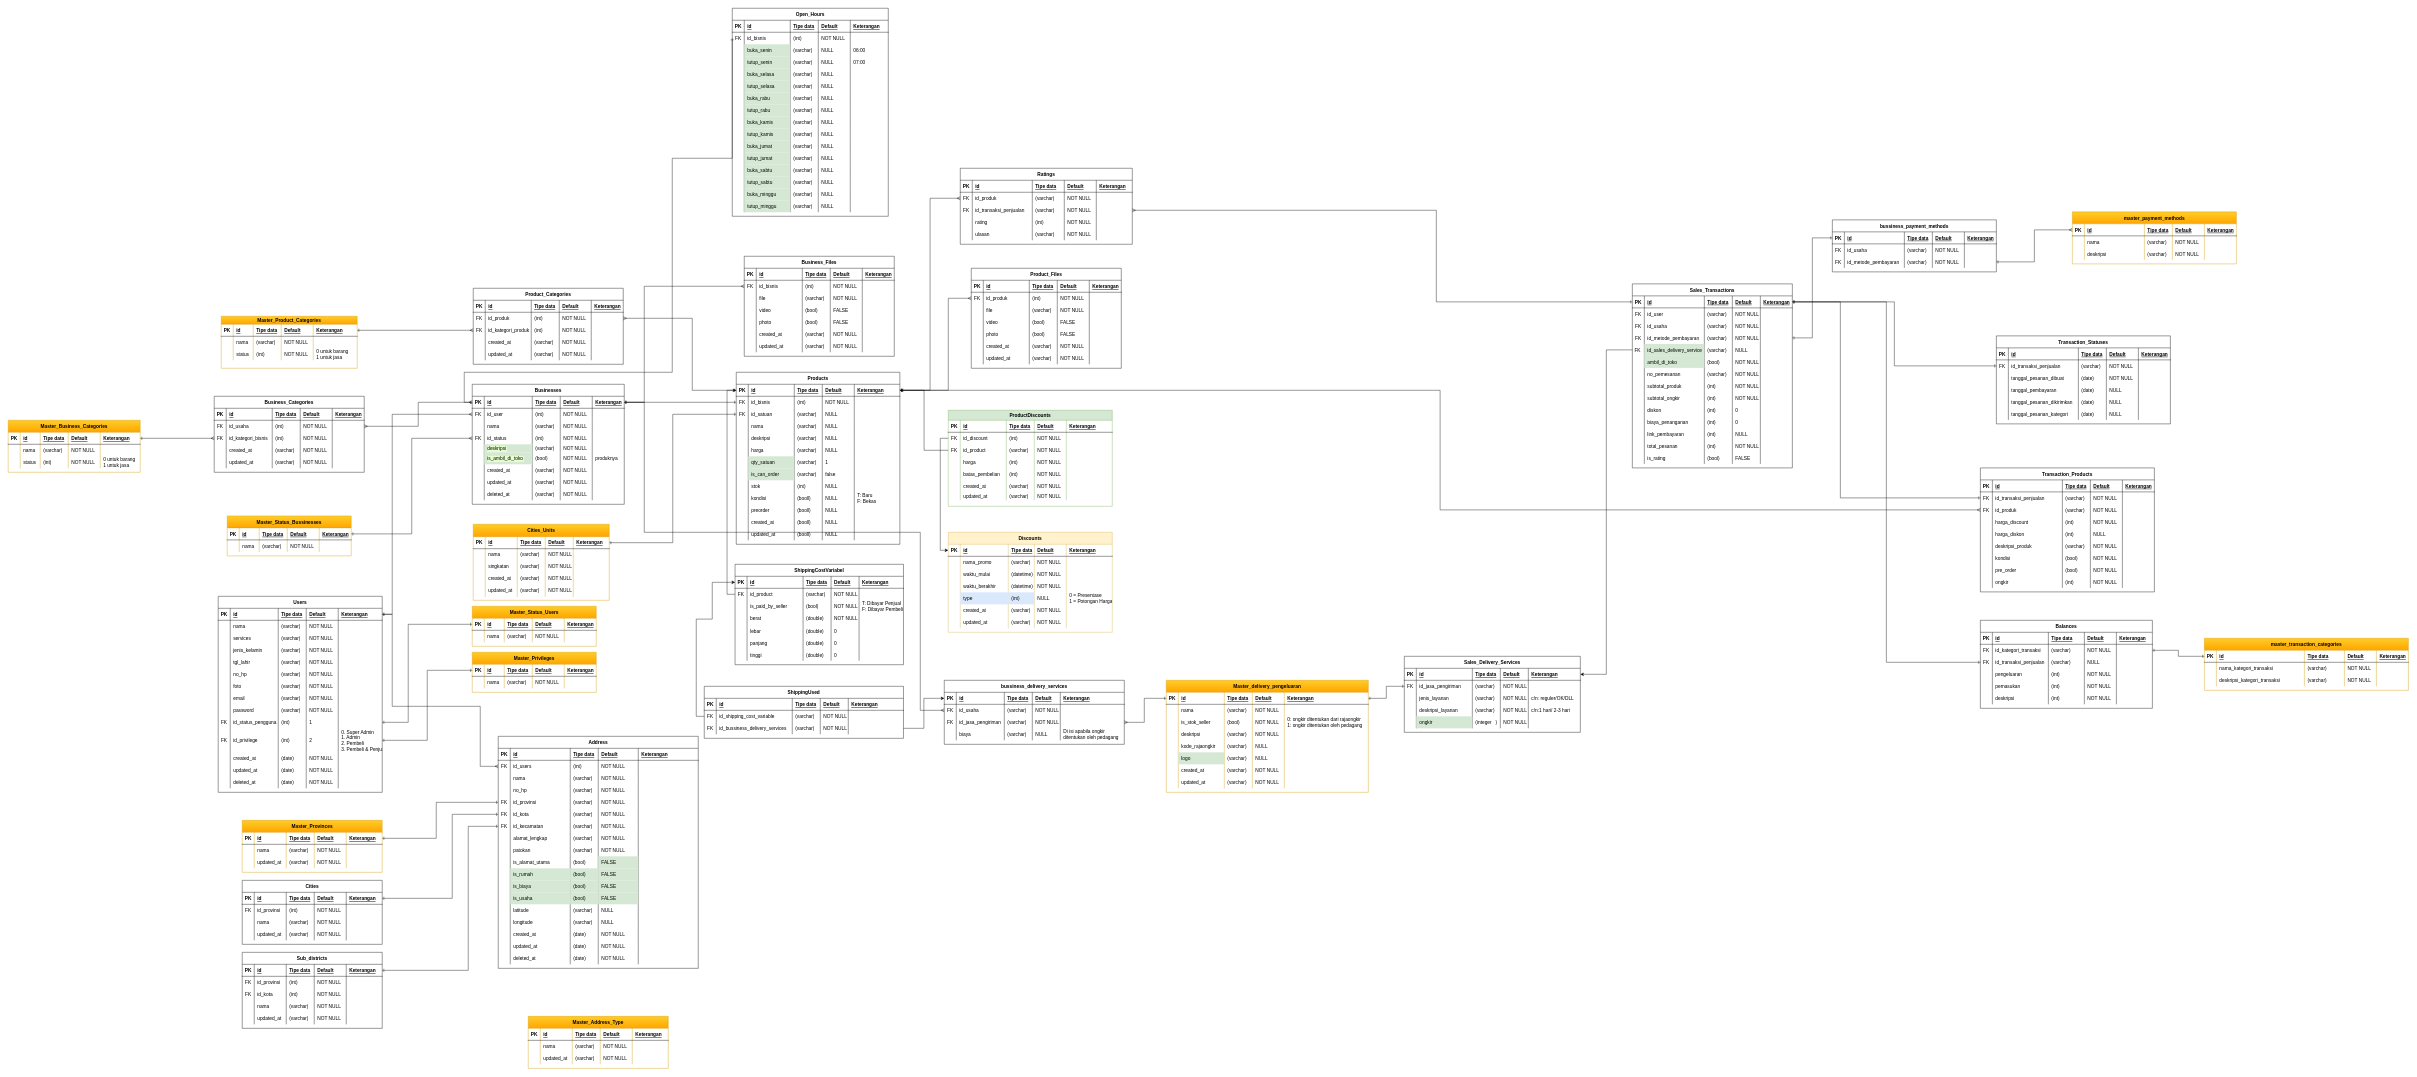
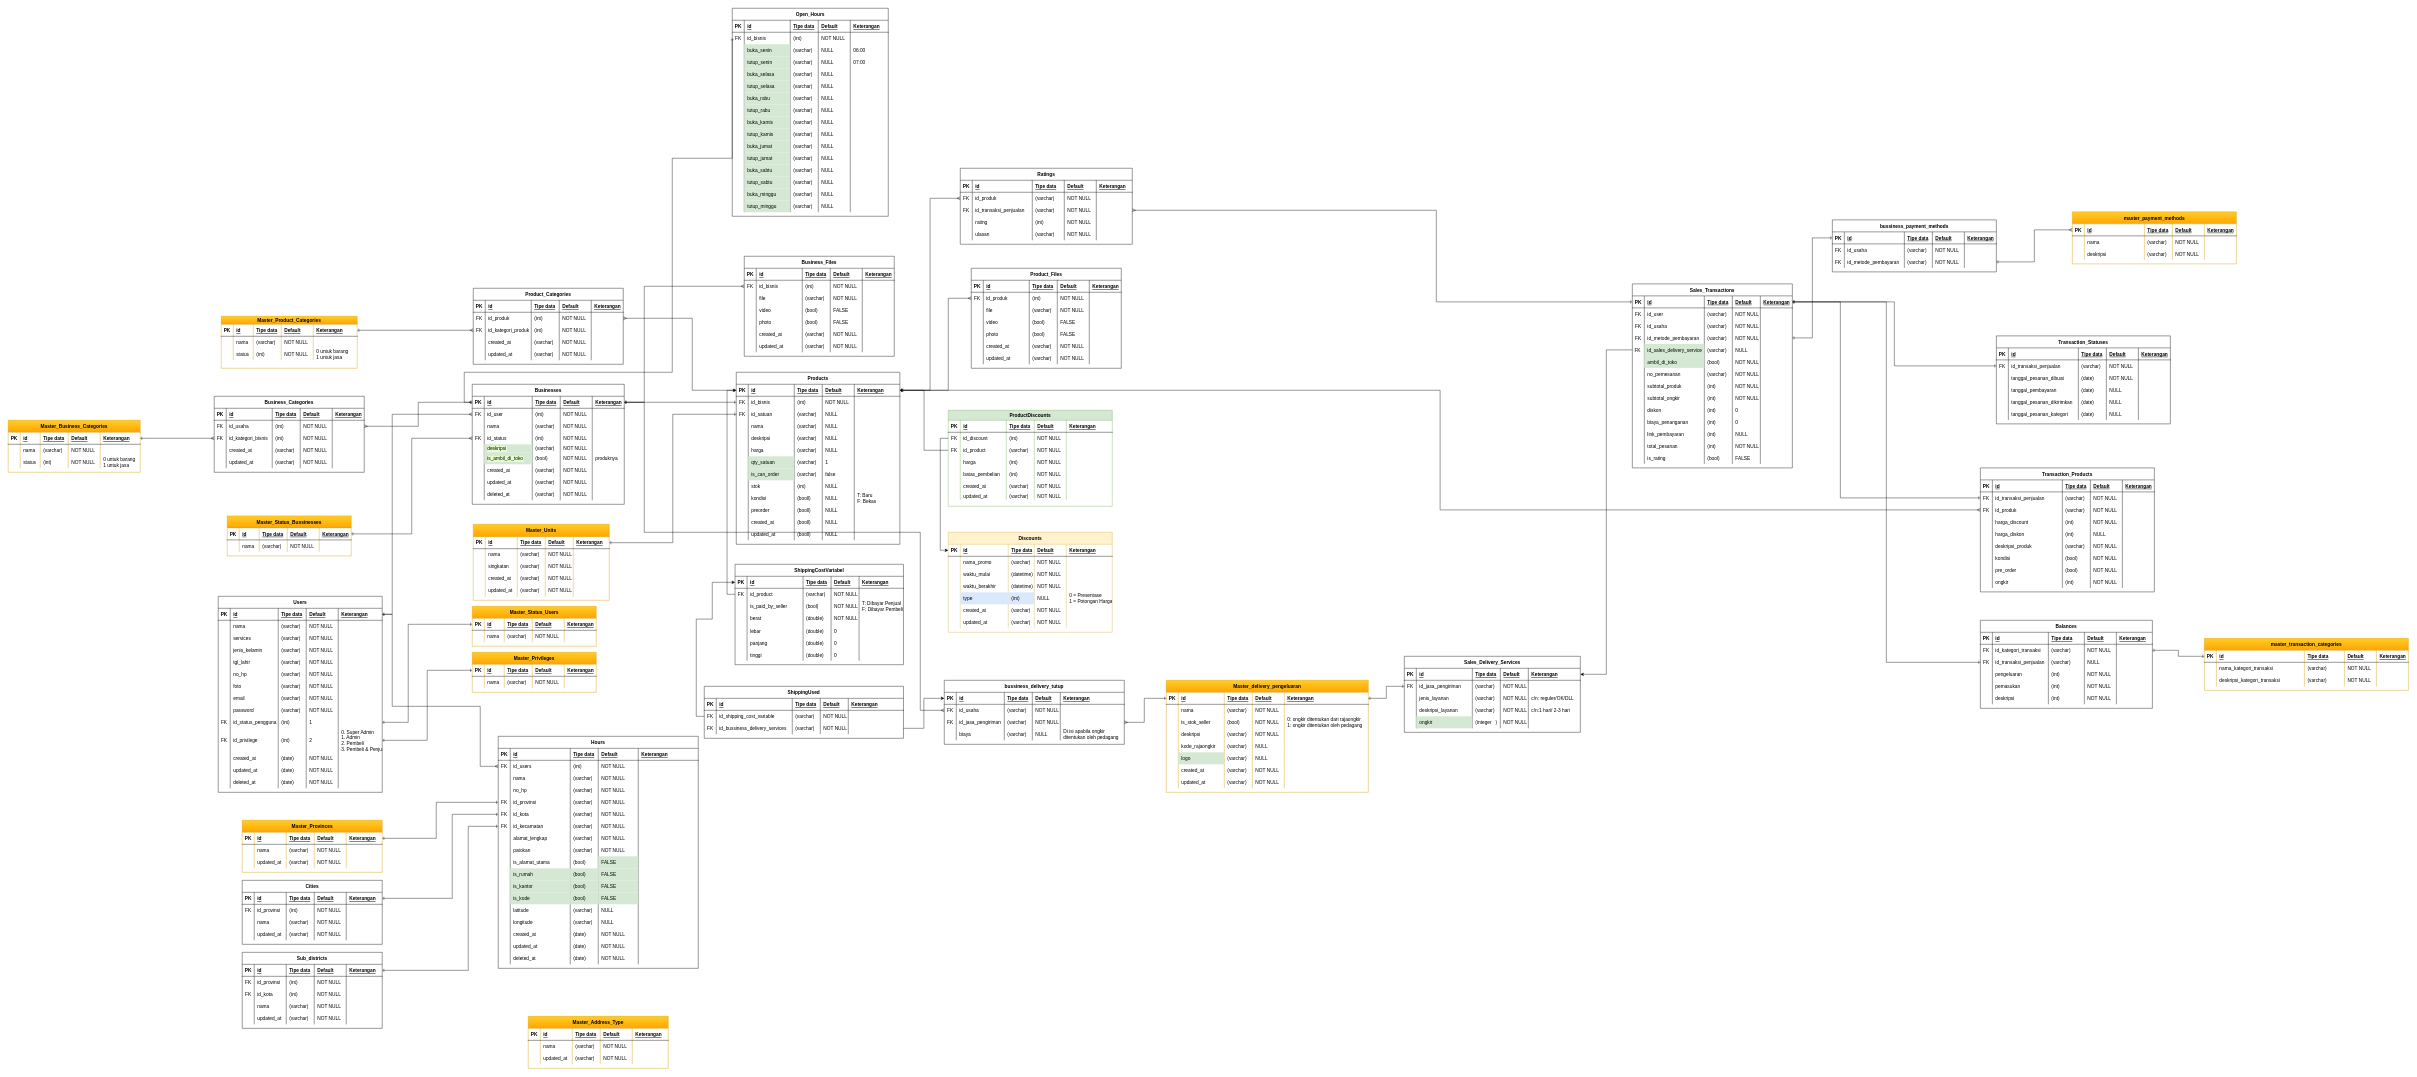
(541, 531) -> (541, 531)
(1034, 686) -> (1034, 686)
(598, 742) -> (598, 742)
(523, 886) -> (525, 886)
(523, 898) -> (522, 898)
